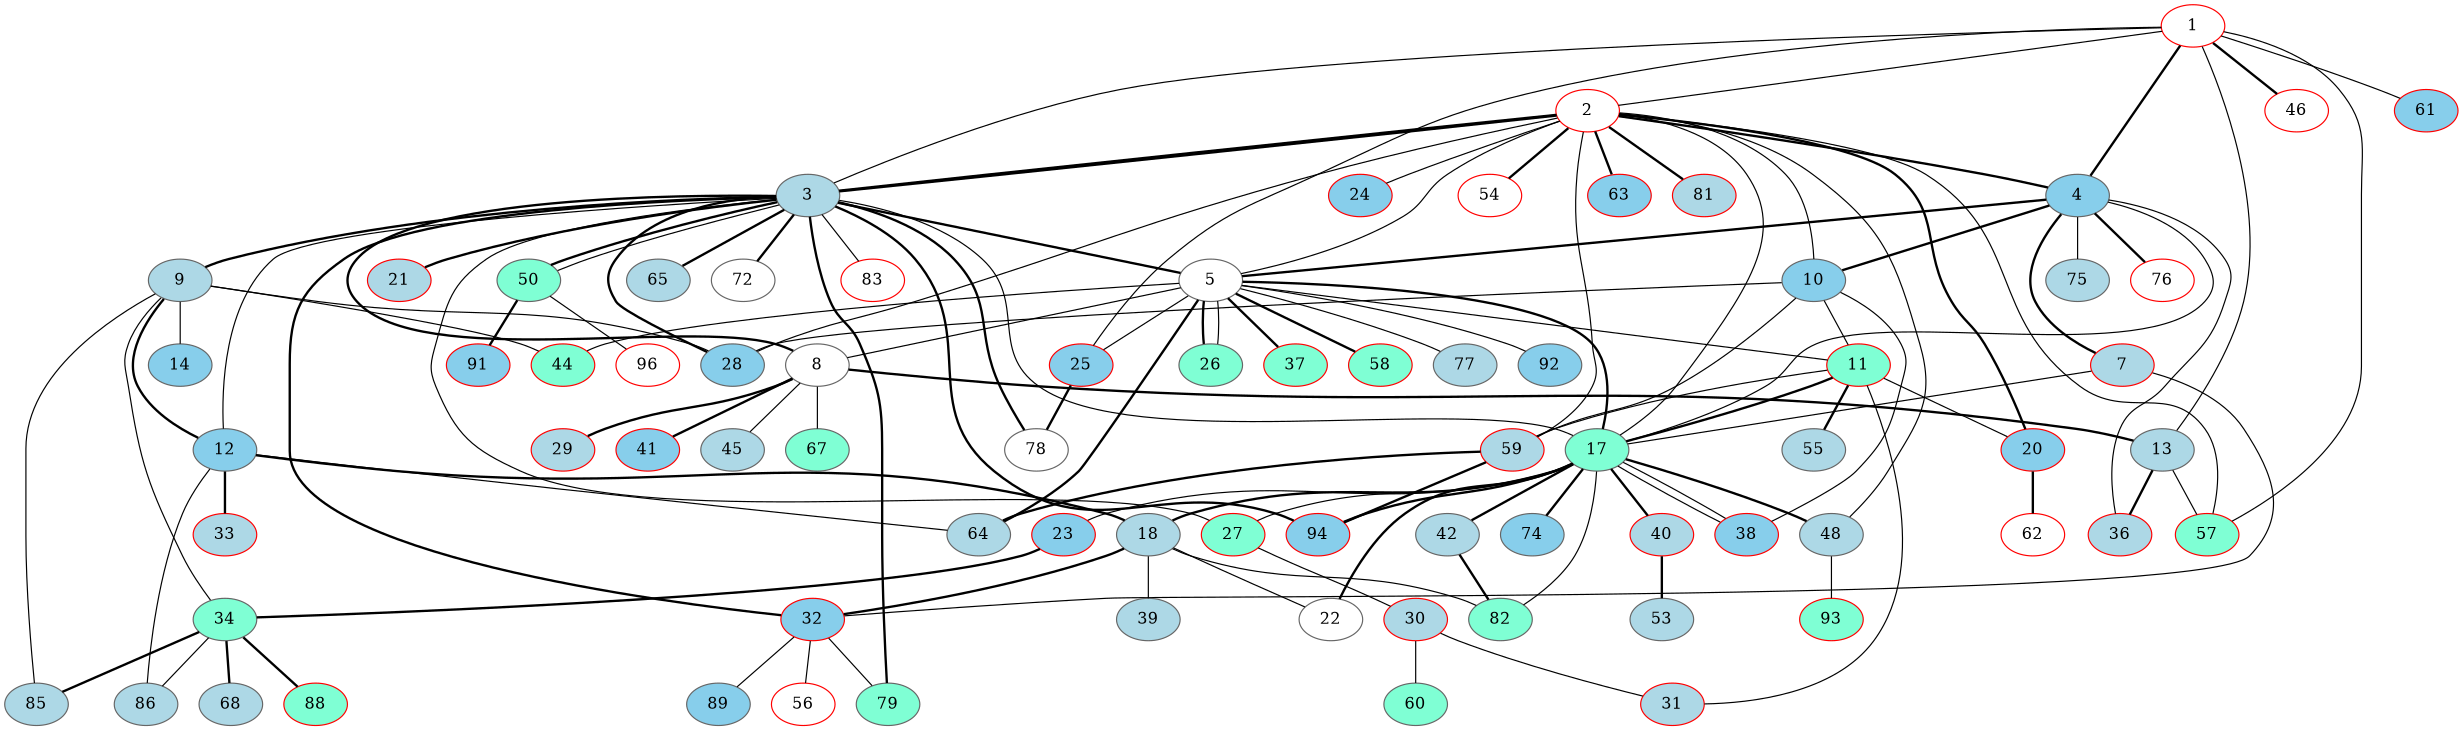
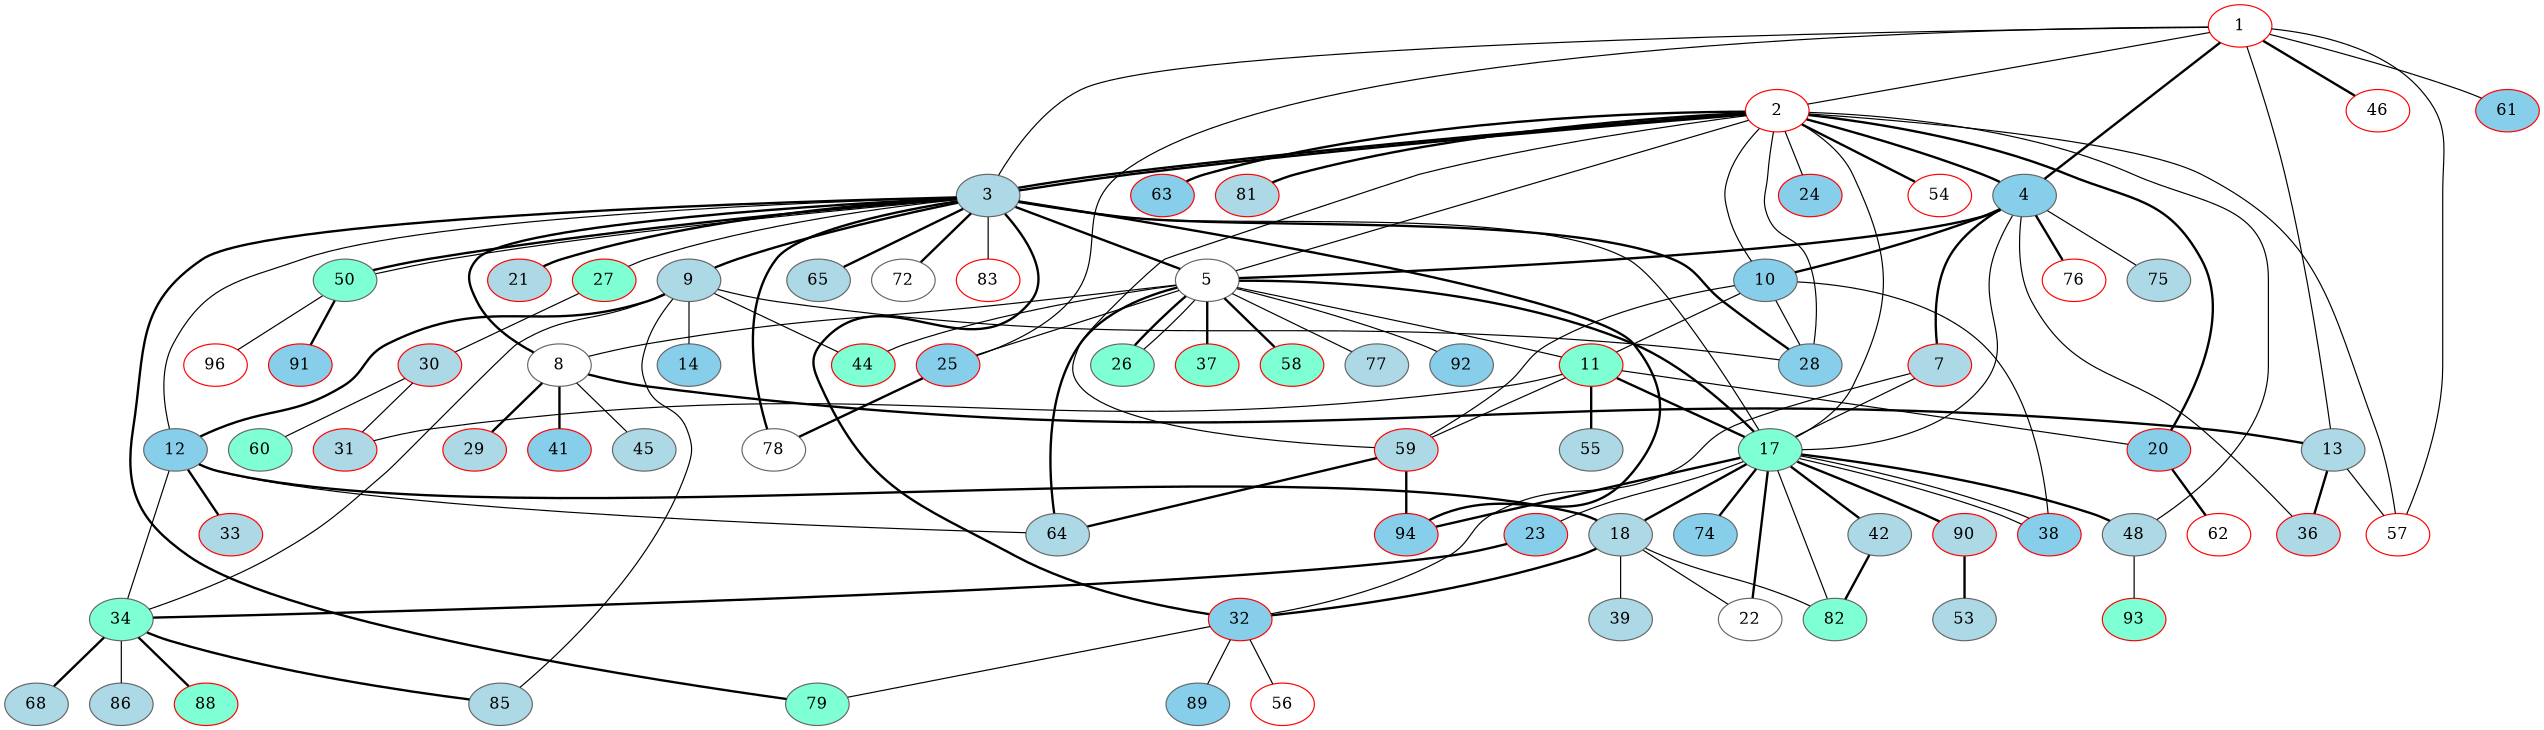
(817, 450) -> none
(1335, 500) -> none
(1662, 535) -> (1965, 535)
(2207, 535) -> (2398, 535)
(164, 571) -> (148, 535)
